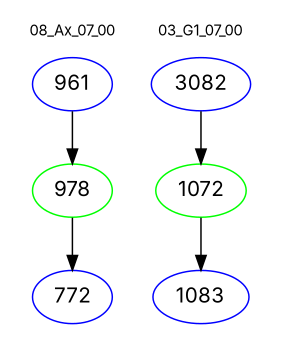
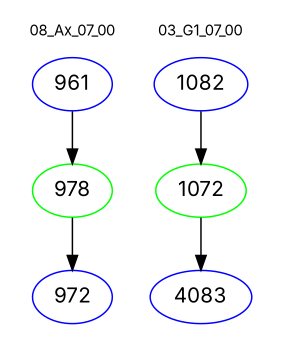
(201, 84) -> (201, 84)
(72, 297) -> (72, 297)
(201, 297) -> (201, 297)
